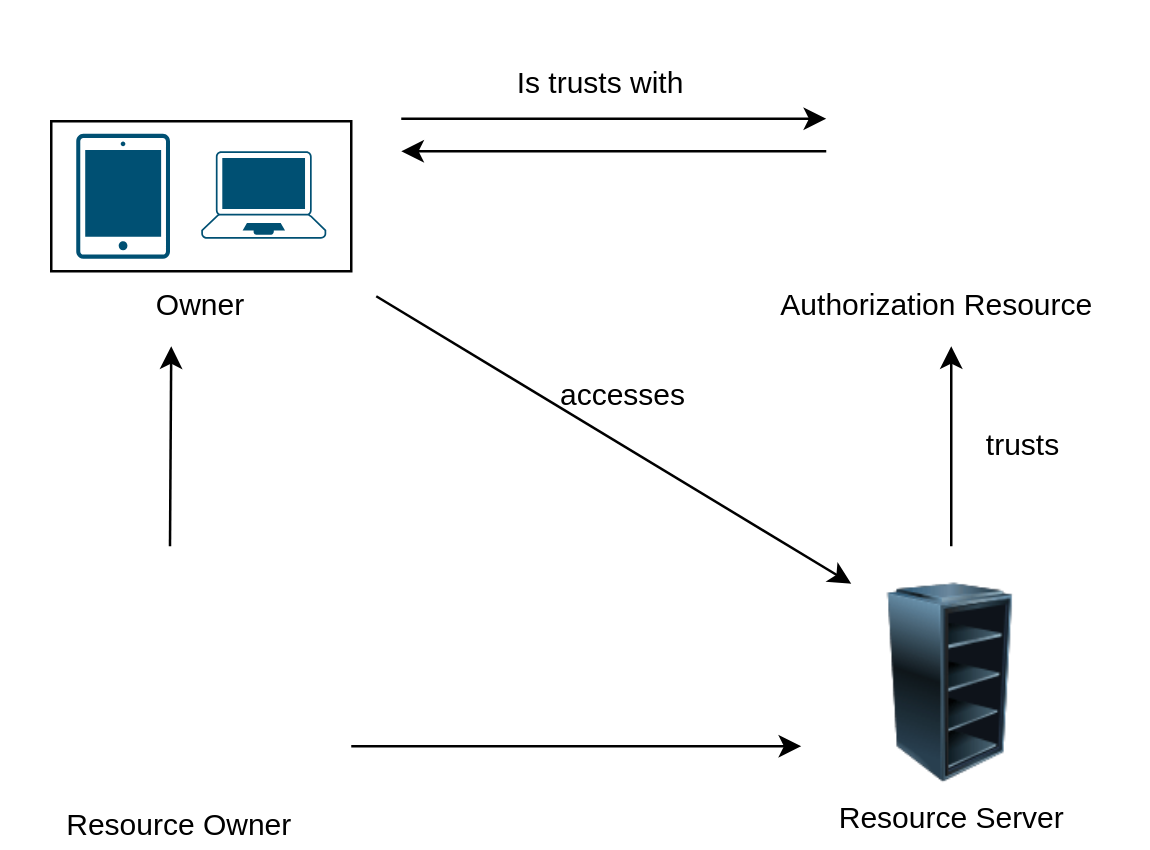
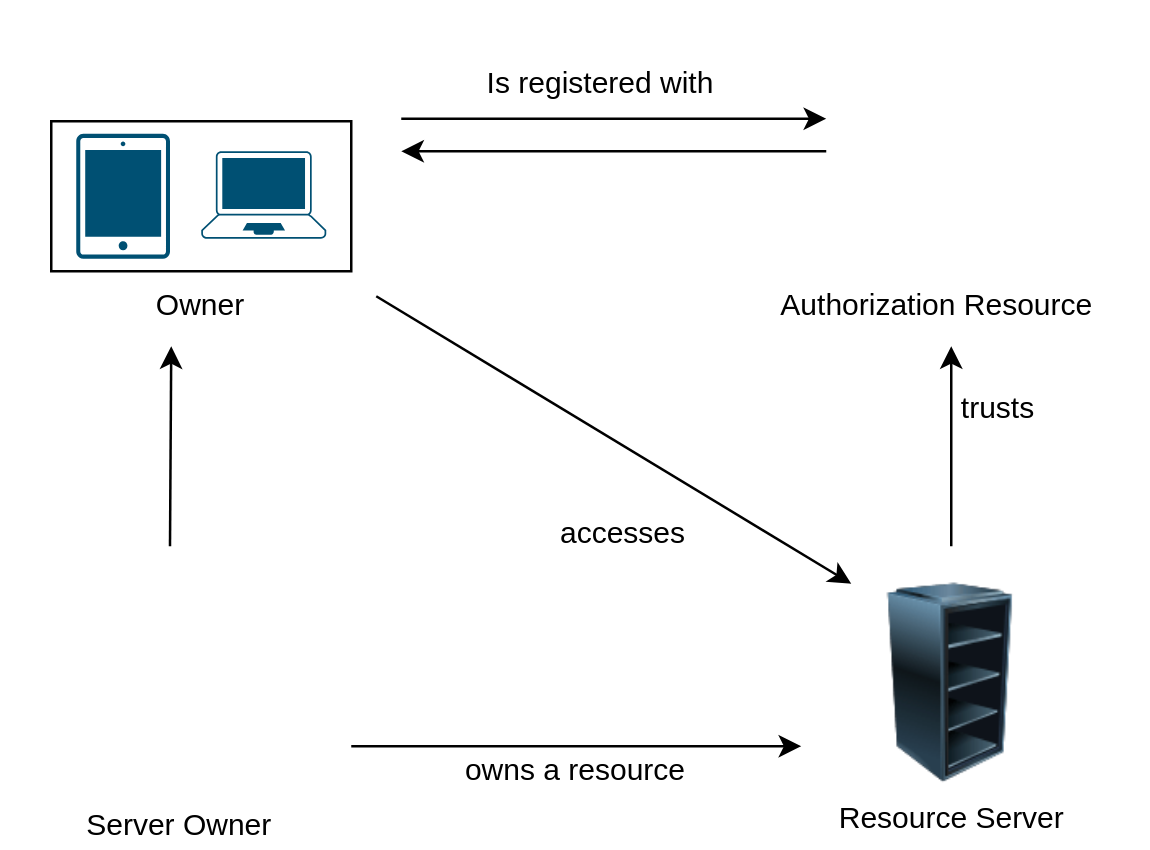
(601, 84) -> (601, 84)
(623, 396) -> (623, 534)
(1023, 446) -> (998, 409)
none -> (576, 771)
(180, 827) -> (180, 827)
